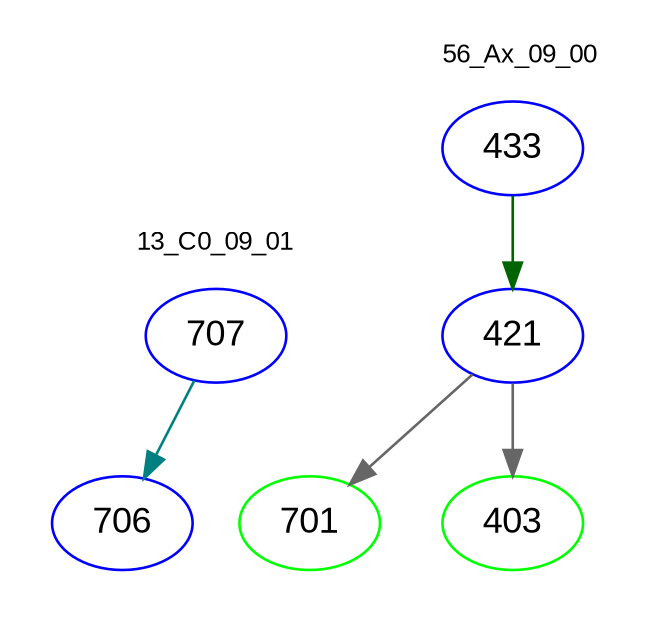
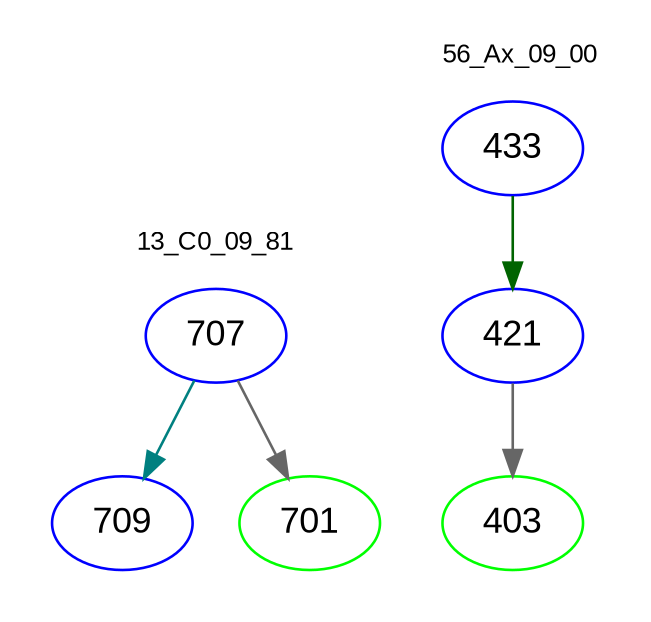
(216, 243) -> (216, 243)
(439, 404) -> (257, 418)
(122, 523) -> (122, 523)
